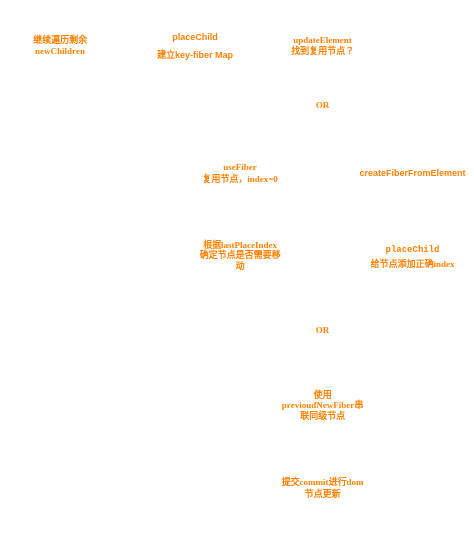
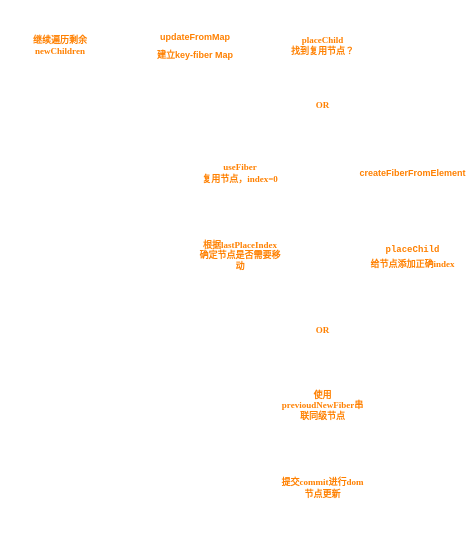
(195, 45) -> (195, 45)
(323, 45) -> (323, 45)
